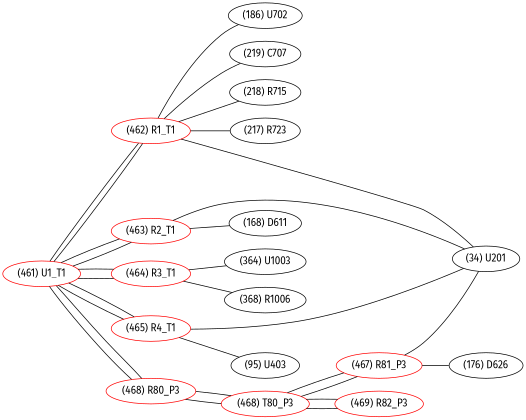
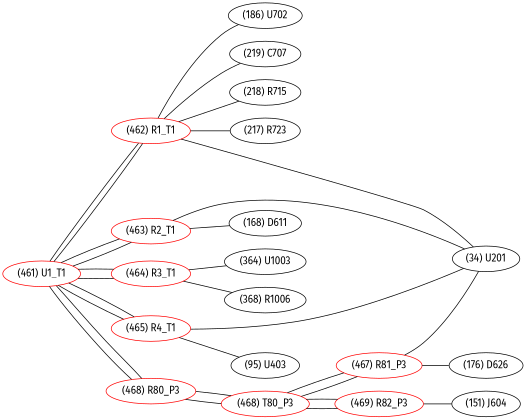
none -> (486, 404)
